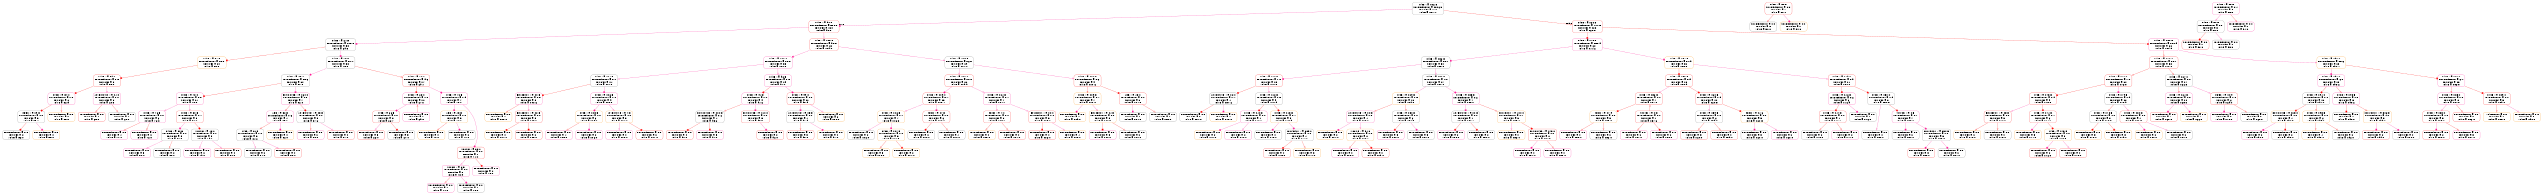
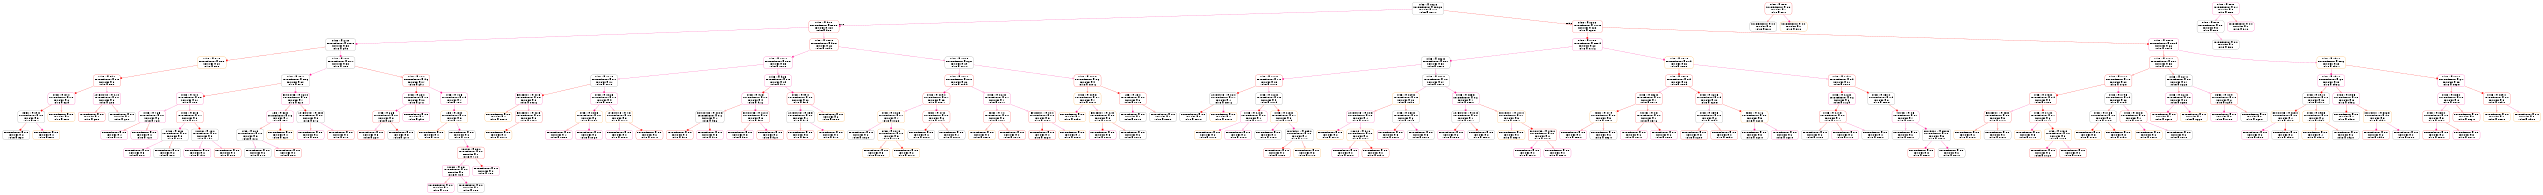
(2195, 45) -> none
(2497, 99) -> (2497, 99)
(417, 109) -> (415, 108)
(1650, 109) -> (1648, 107)
(1863, 117) -> none
(1879, 117) -> (1855, 126)
(2497, 117) -> (2497, 117)
(475, 123) -> (465, 142)
(280, 126) -> (280, 126)
(1906, 126) -> (1906, 126)
(529, 135) -> none
none -> (740, 135)
